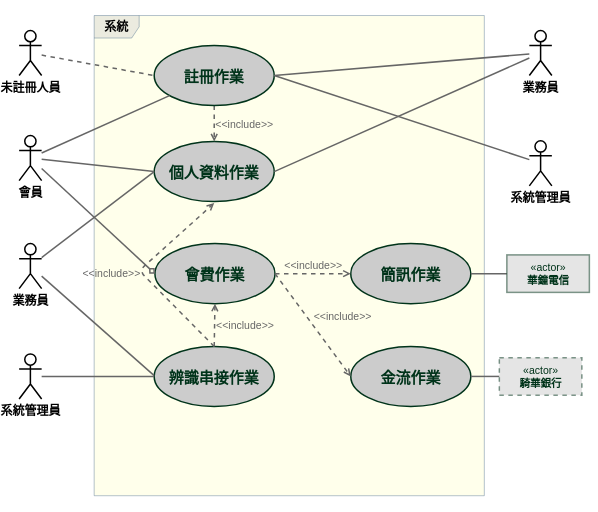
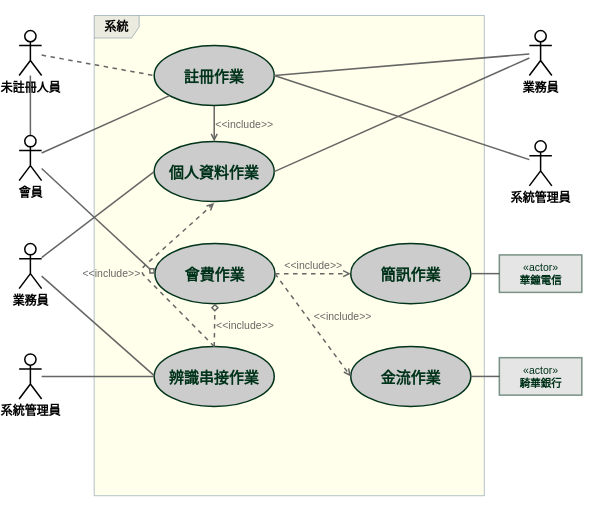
(214, 123) -> (214, 123)
(96, 165) -> (30, 105)
(548, 273) -> (540, 273)
(215, 310) -> (215, 312)
(540, 376) -> (540, 376)
